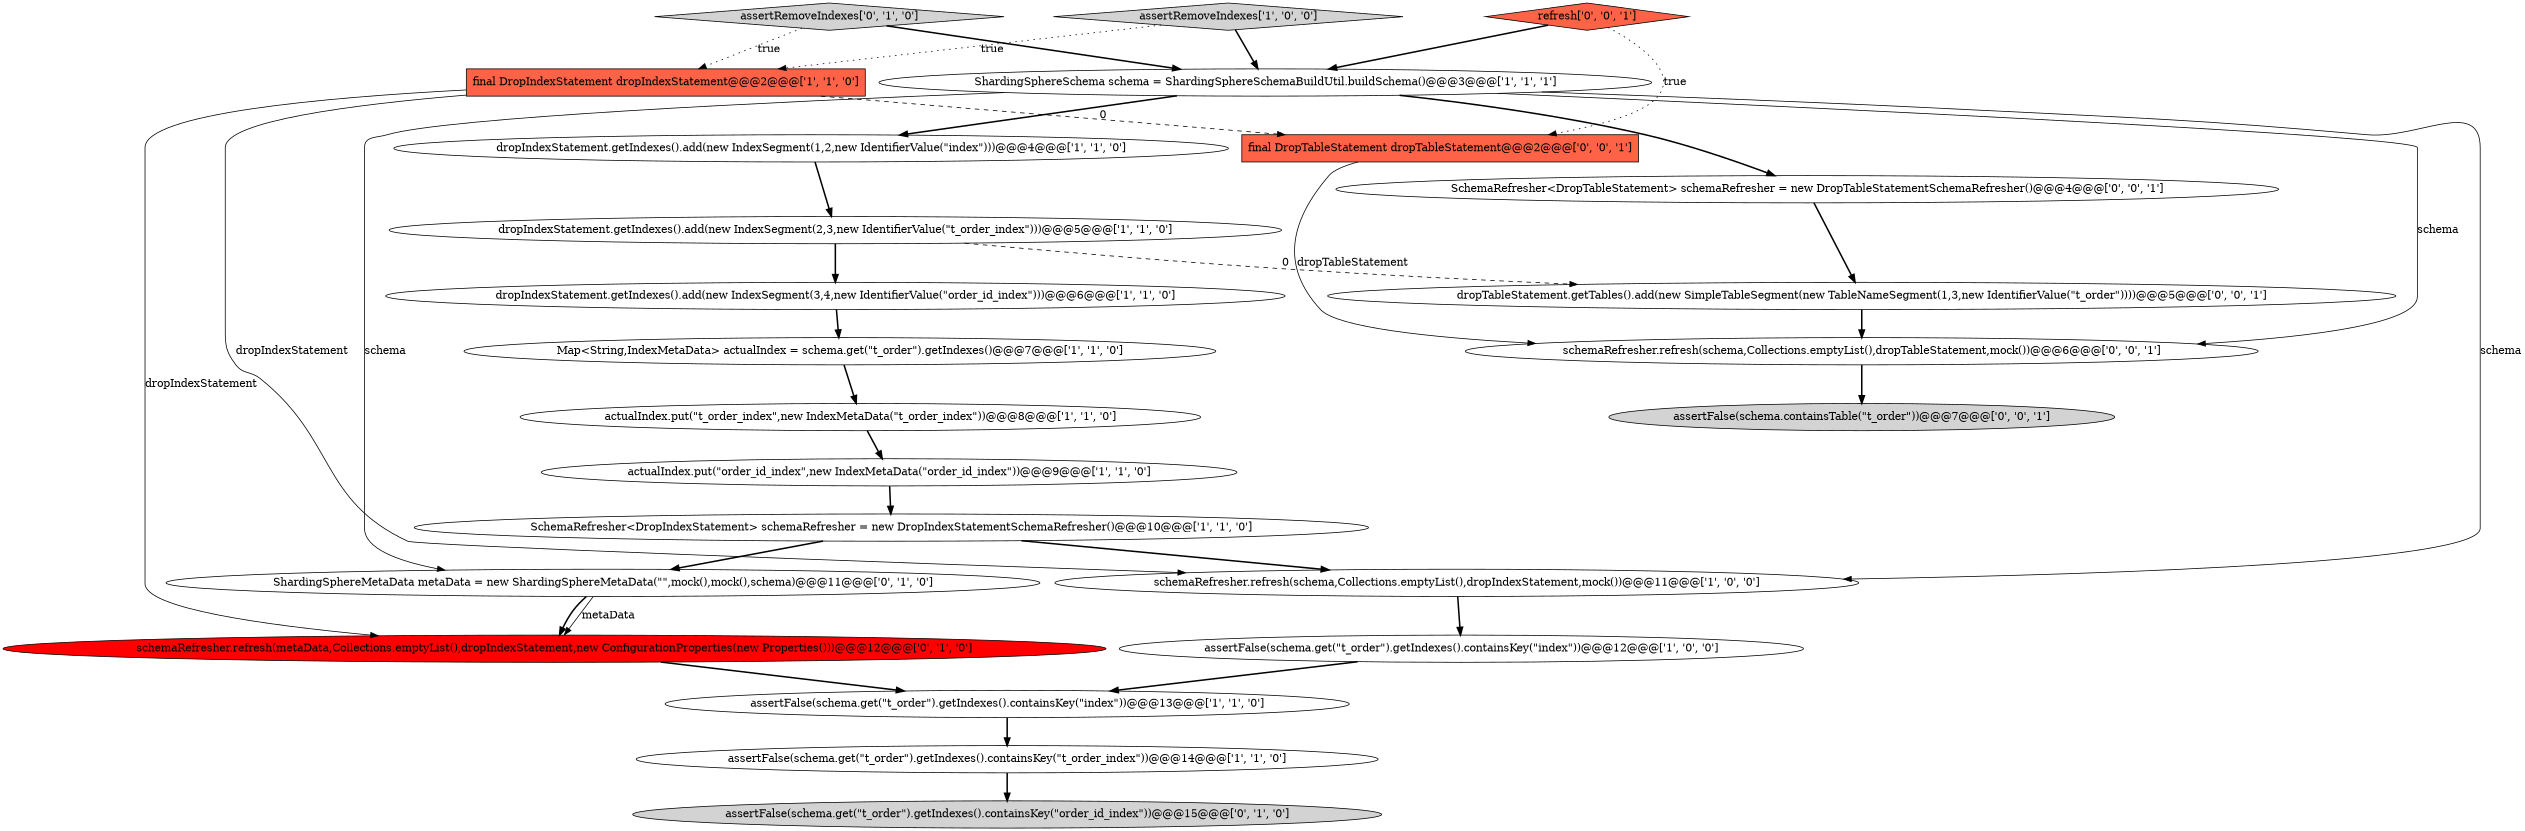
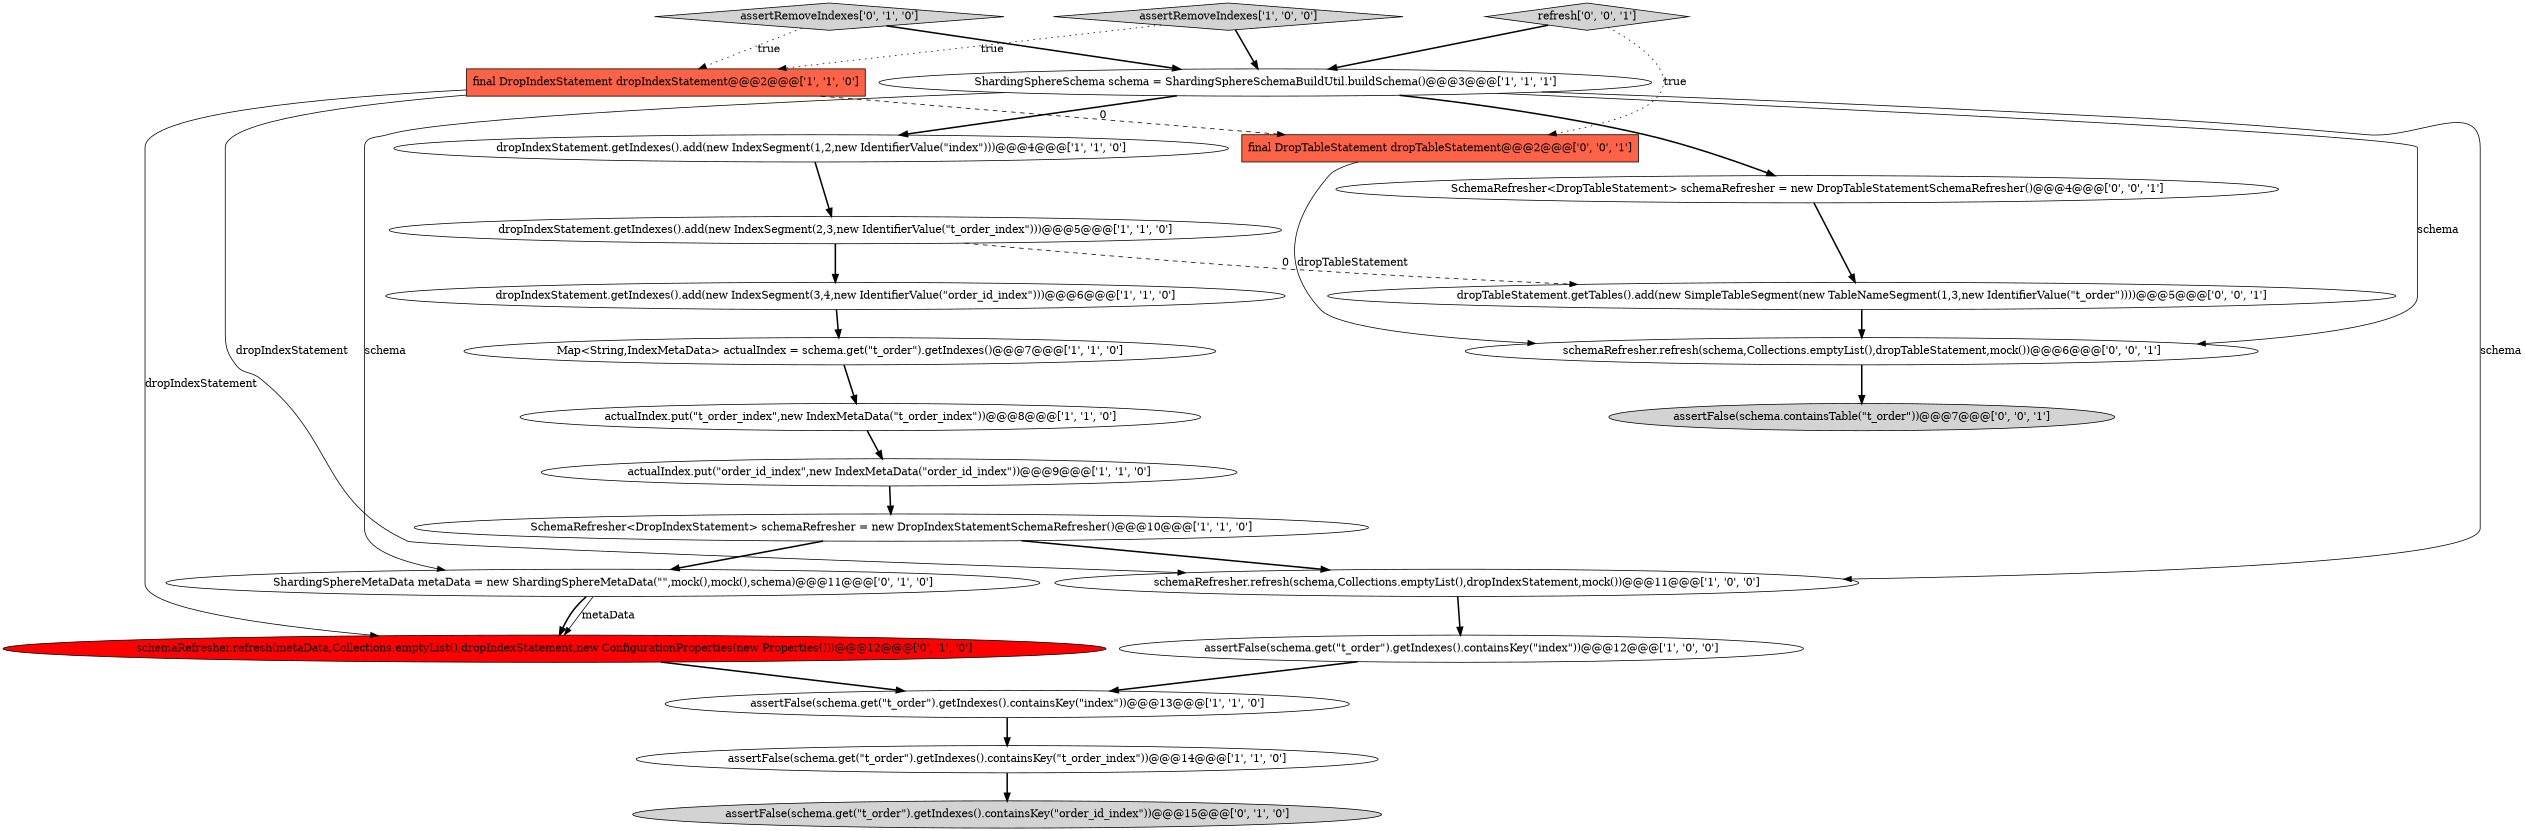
(1587, 17) -> (1587, 17)
